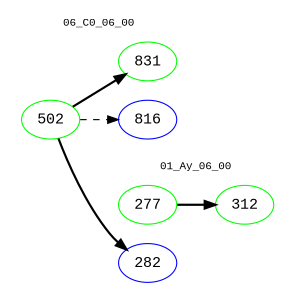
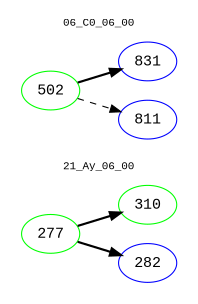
(148, 61) -> (148, 61)
(148, 120) -> (148, 120)
(196, 167) -> (99, 167)
(83, 193) -> (94, 247)
(245, 205) -> (148, 205)
